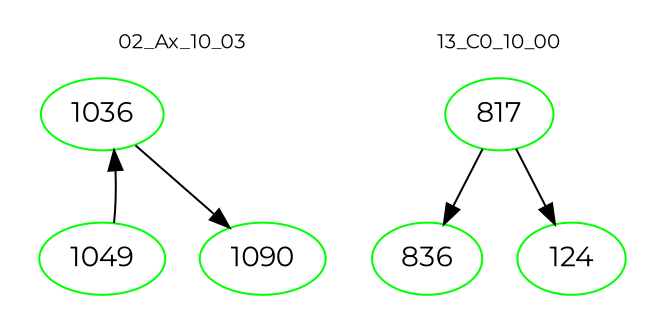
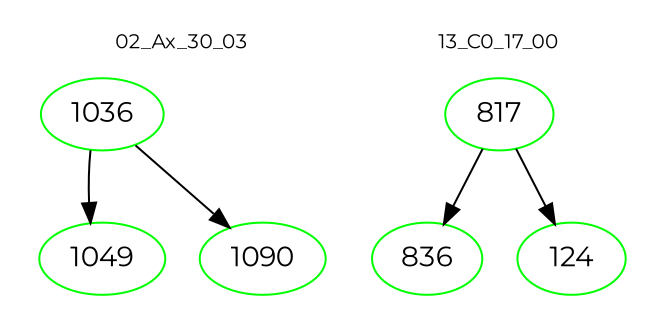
(183, 43) -> (183, 43)
(499, 43) -> (499, 43)
(116, 197) -> (89, 176)
